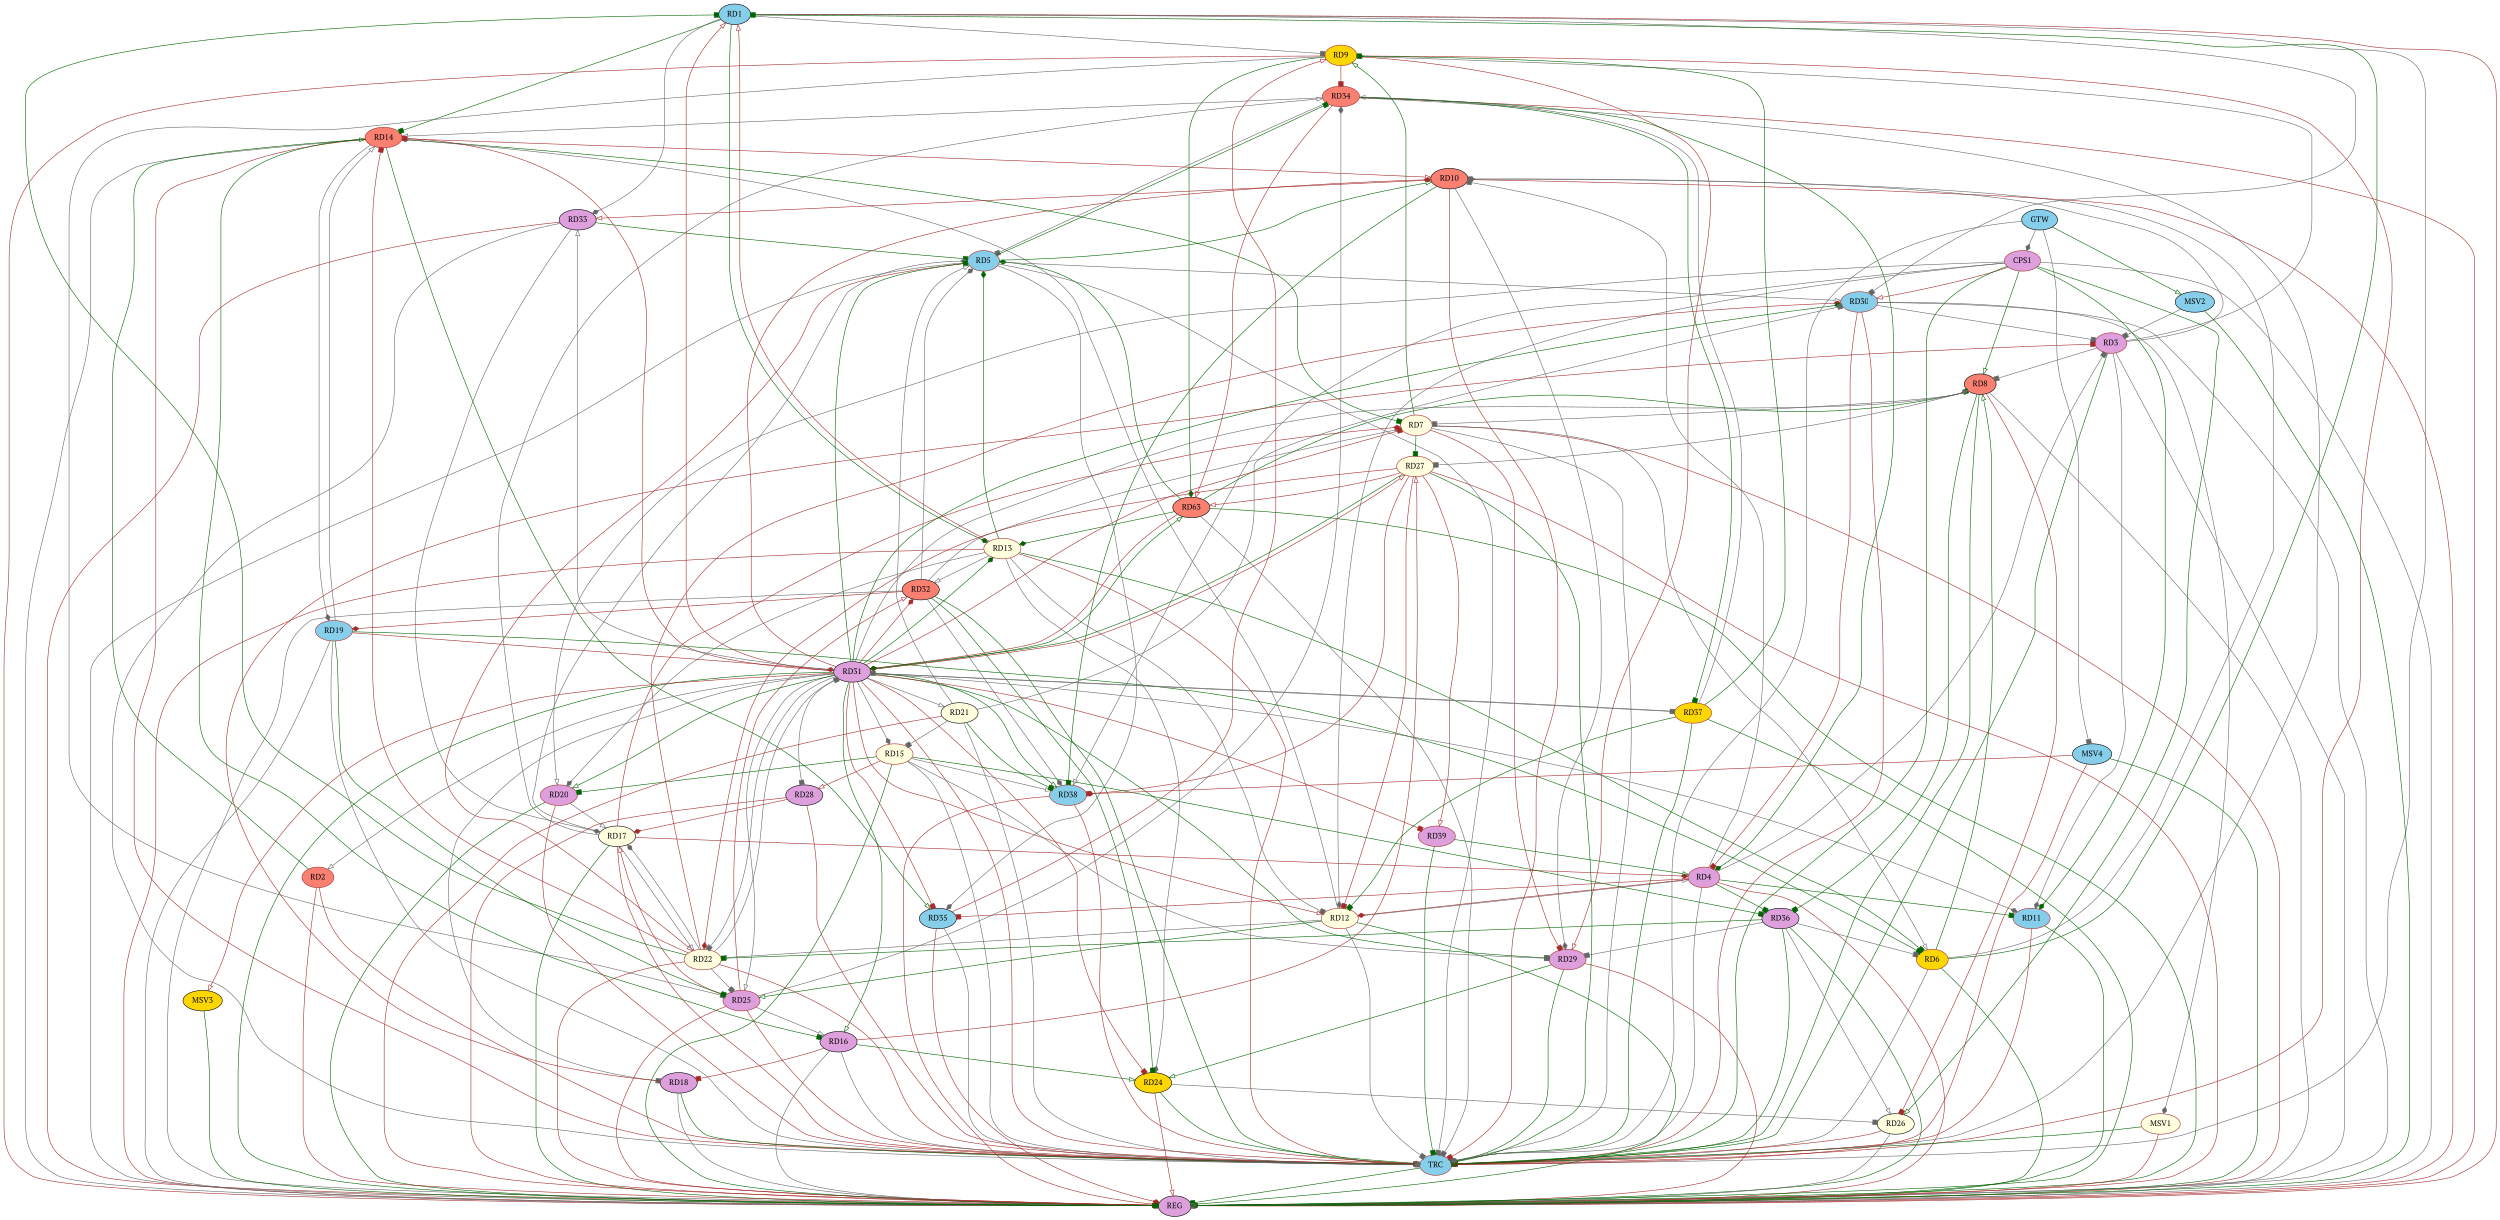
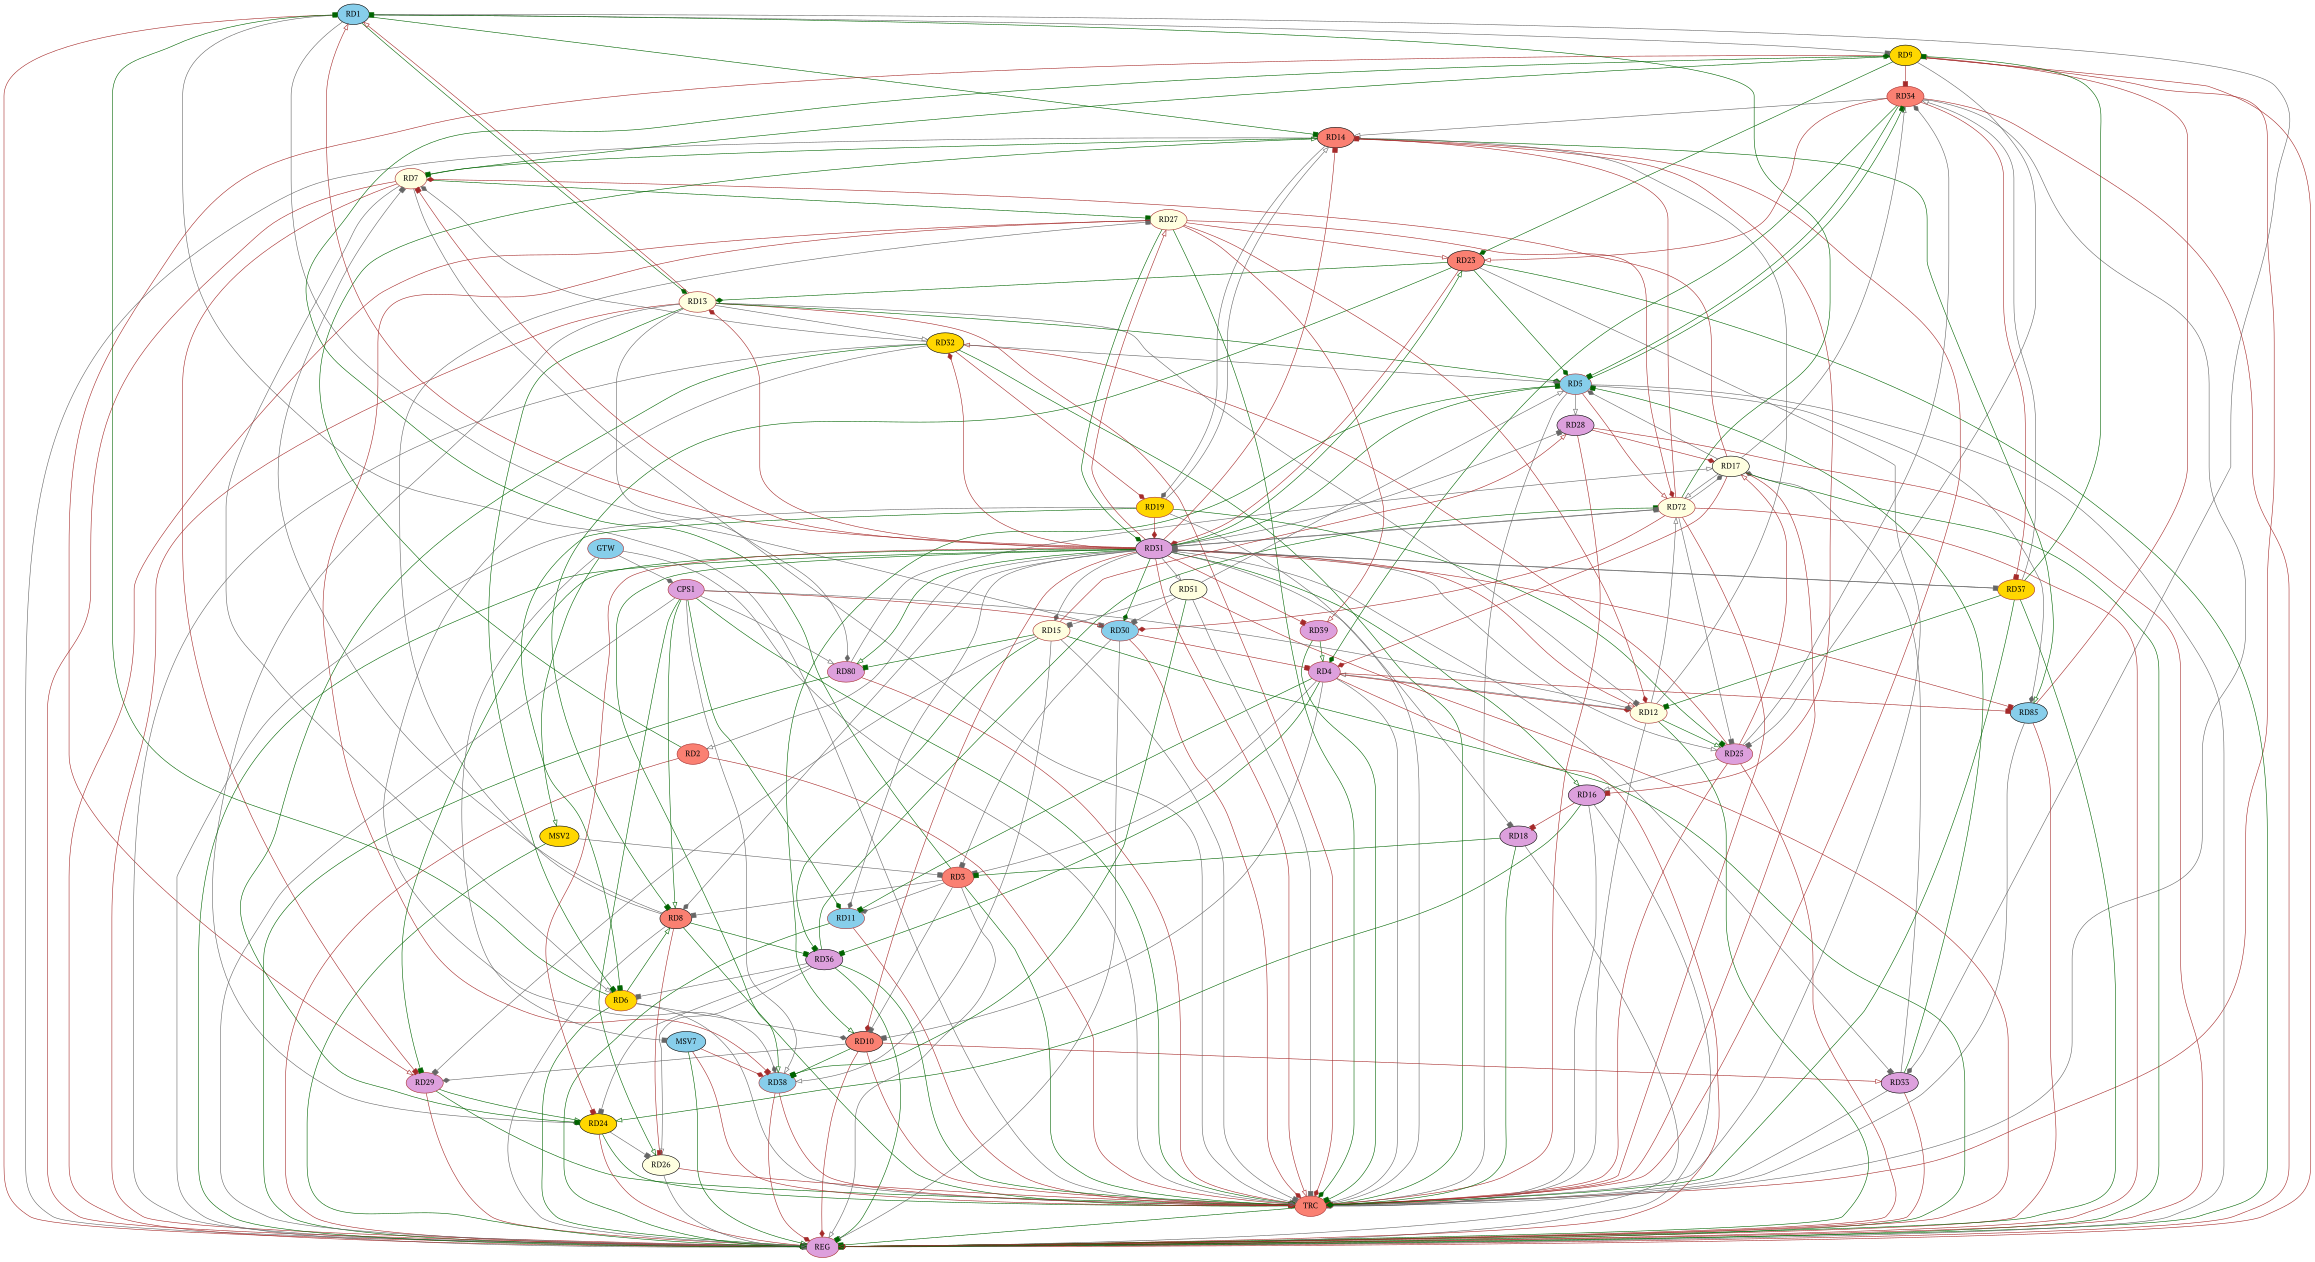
(1341, 55) -> (1905, 55)
(2001, 88) -> (599, 131)
(384, 138) -> (1336, 138)
(914, 157) -> none
(1163, 176) -> (1778, 260)
(2040, 220) -> (606, 549)
(1688, 266) -> (2004, 318)
(1417, 281) -> (1576, 402)
(2195, 302) -> (559, 836)
(2111, 343) -> (958, 877)
(807, 466) -> (1253, 856)
(1191, 507) -> (1466, 261)
(578, 537) -> (1578, 739)
(921, 590) -> (945, 343)
(927, 615) -> (852, 525)
(334, 631) -> (1155, 507)
(1404, 693) -> (1473, 404)
(960, 713) -> (1188, 590)
(202, 734) -> (1831, 391)
(2092, 754) -> (686, 1042)
(559, 795) -> (846, 672)
(1587, 823) -> (1294, 661)
(938, 918) -> (2029, 713)
(1677, 938) -> (697, 1008)
(1313, 958) -> none
(703, 960) -> (1677, 507)
(203, 1001) -> none
(2161, 1124) -> none
(1436, 1165) -> (1311, 1206)
(1175, 1206) -> (823, 1247)
